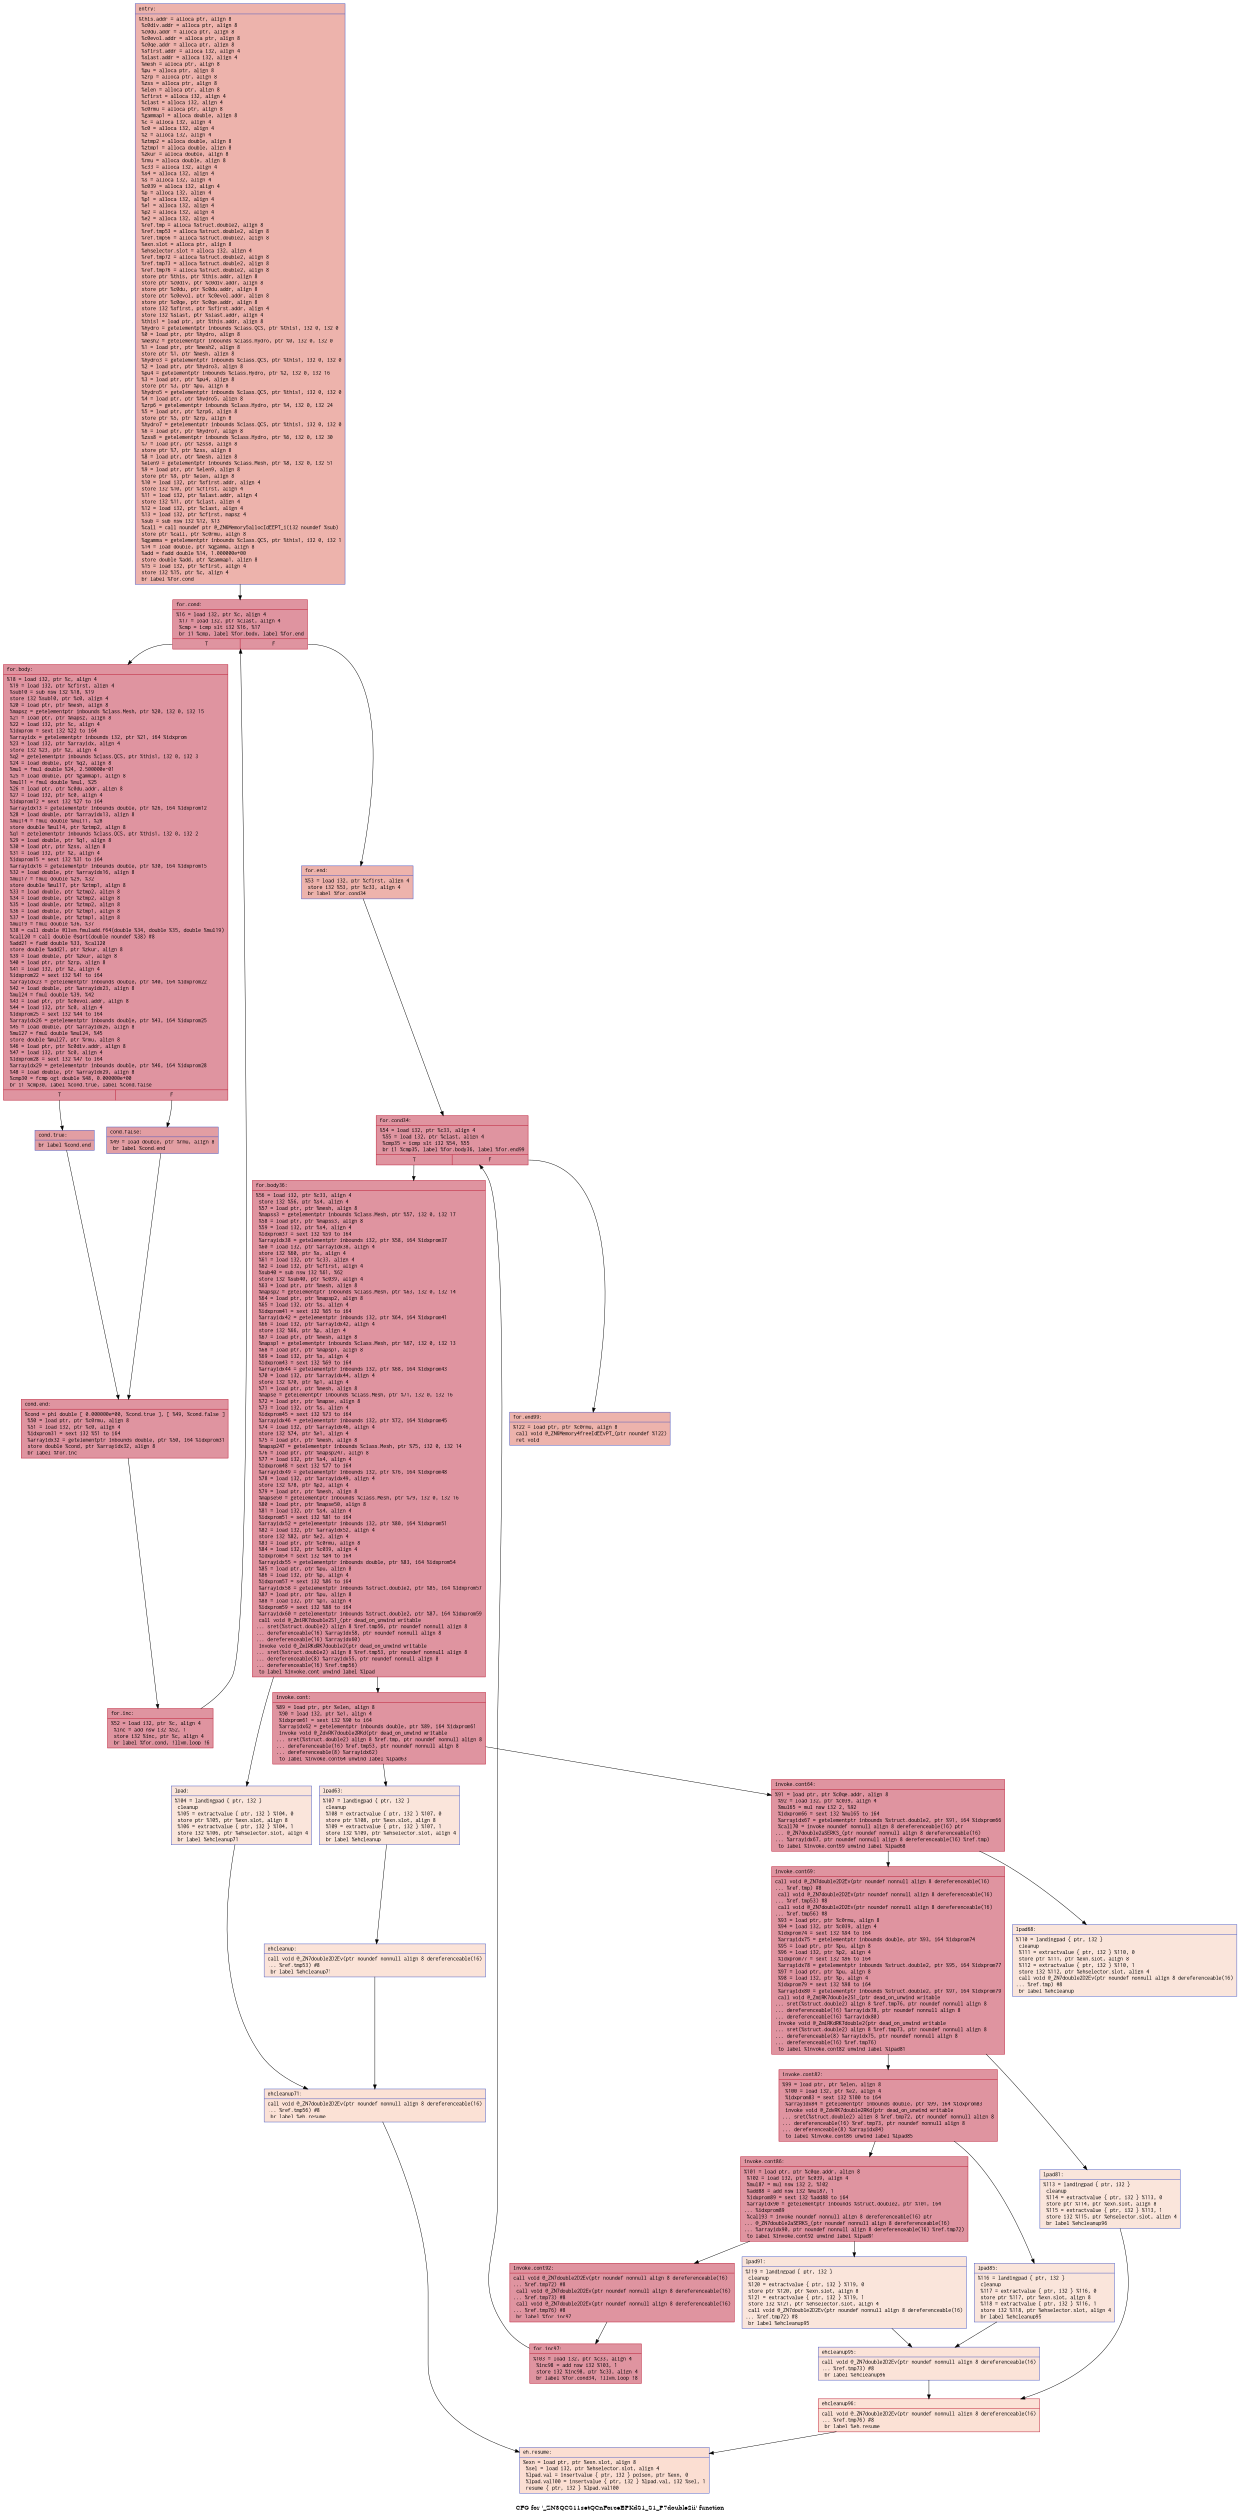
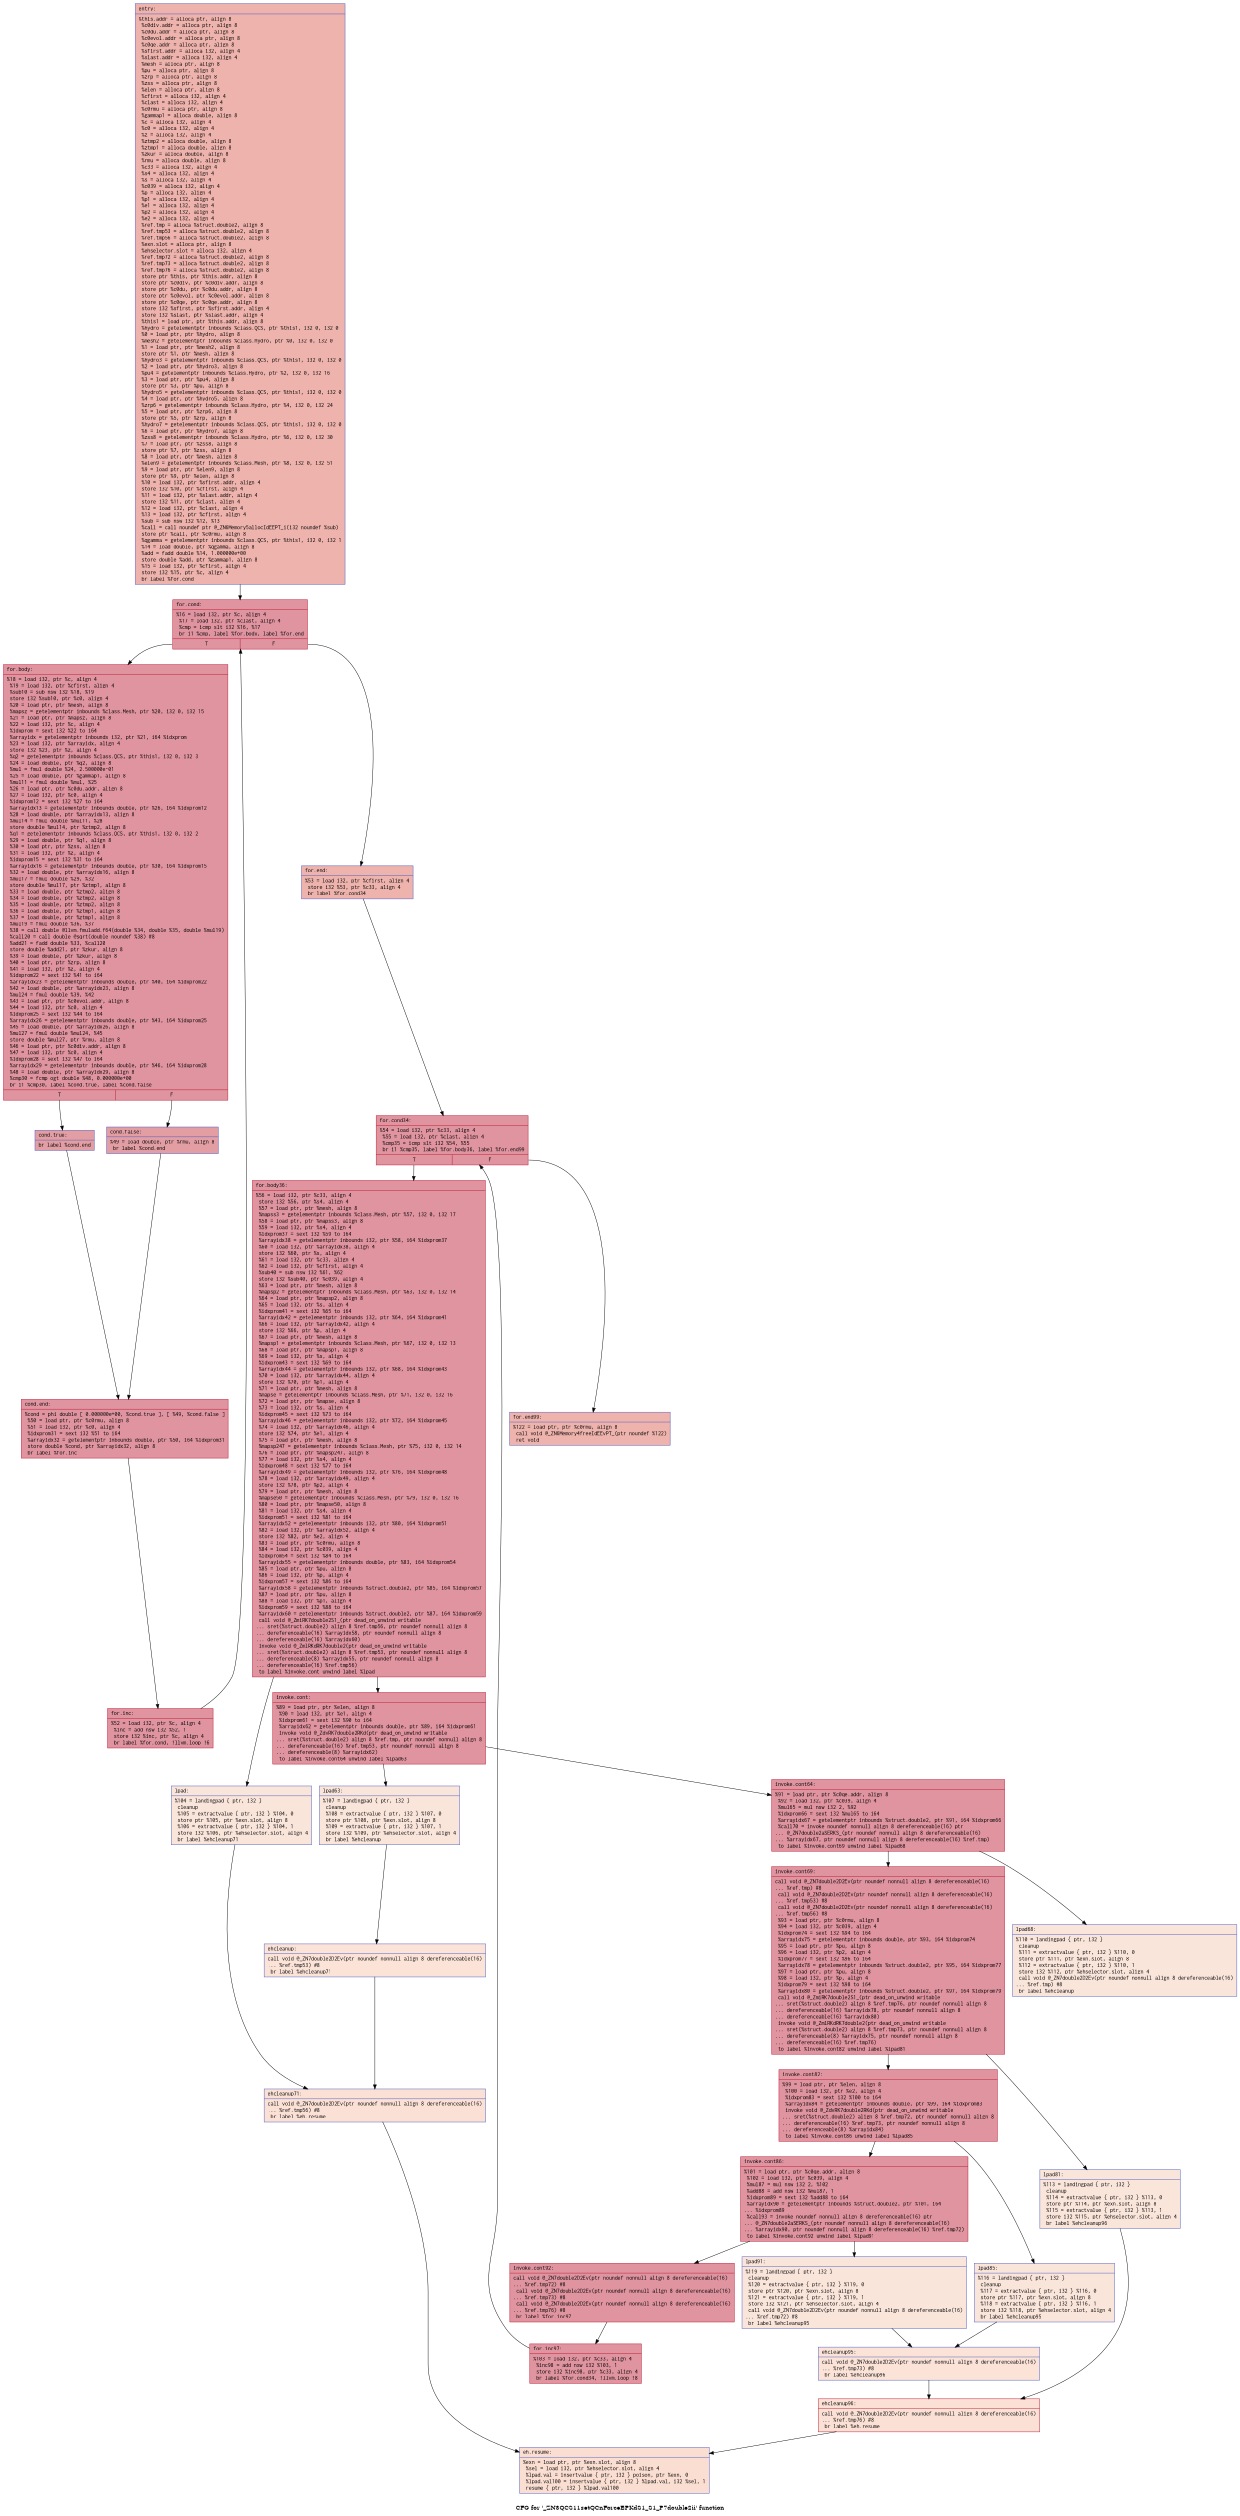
(192, 515) -> (192, 515)
